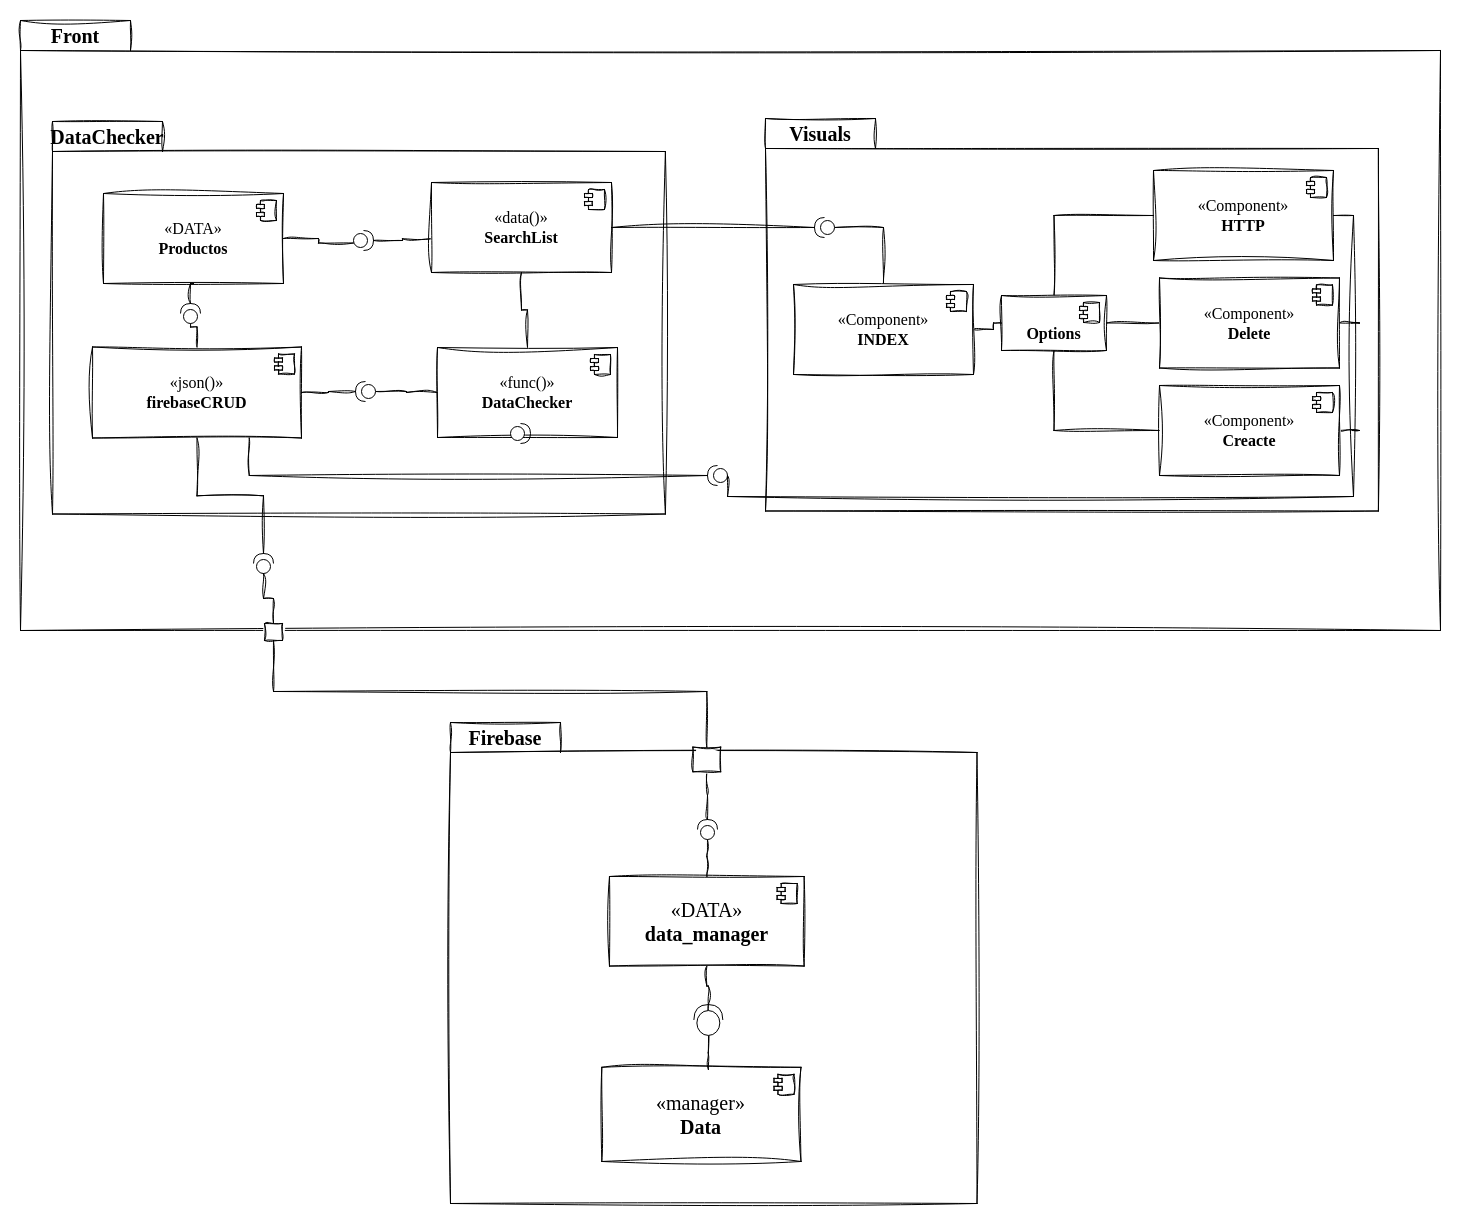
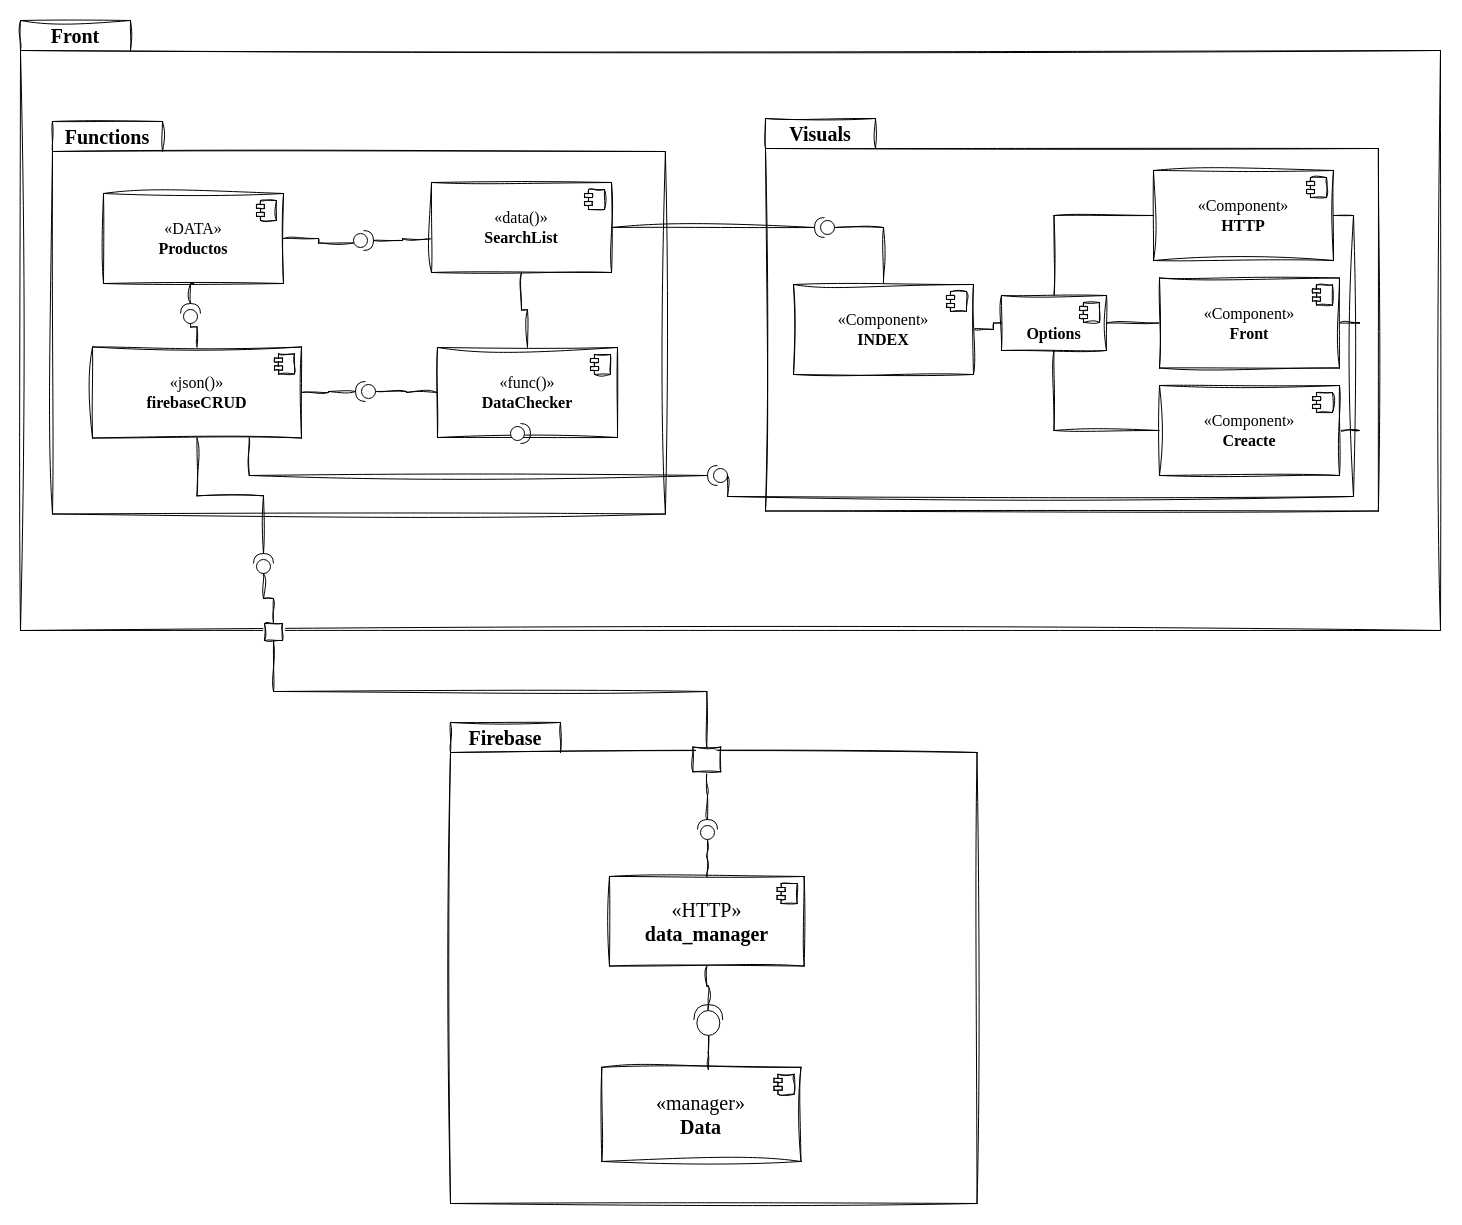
(108, 137) -> (108, 137)
(1250, 324) -> (1250, 324)
(707, 922) -> (707, 922)
